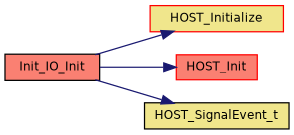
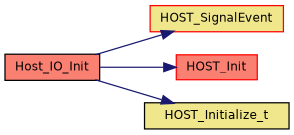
(217, 19) -> (217, 19)
(52, 67) -> (52, 67)
(217, 116) -> (217, 116)
